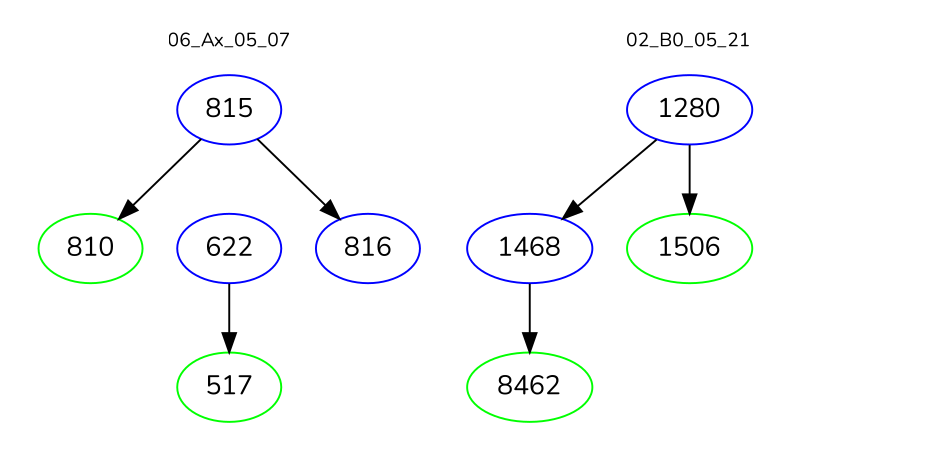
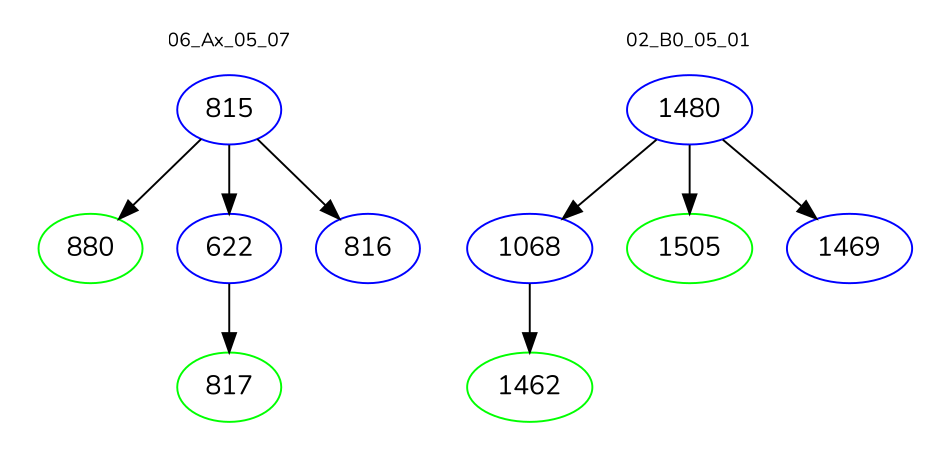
(689, 41) -> (689, 41)
(690, 110) -> (690, 110)
none -> (229, 170)
(91, 249) -> (91, 249)
(530, 249) -> (530, 249)
(690, 249) -> (690, 249)
none -> (850, 249)
(229, 387) -> (229, 387)
(530, 387) -> (530, 387)
